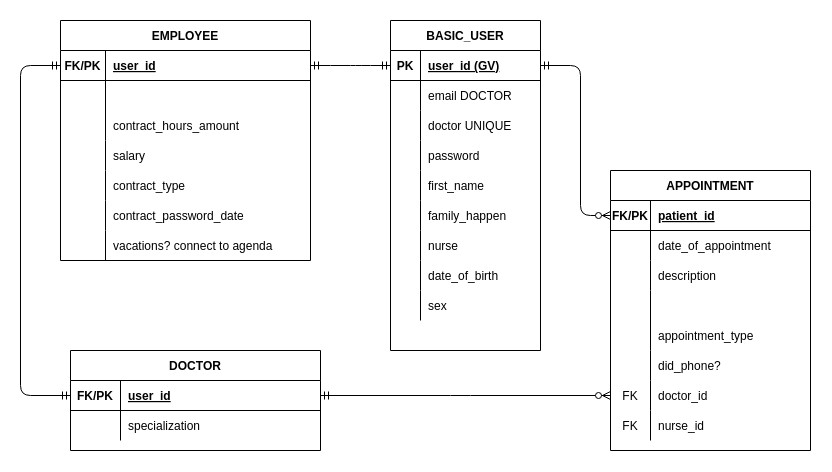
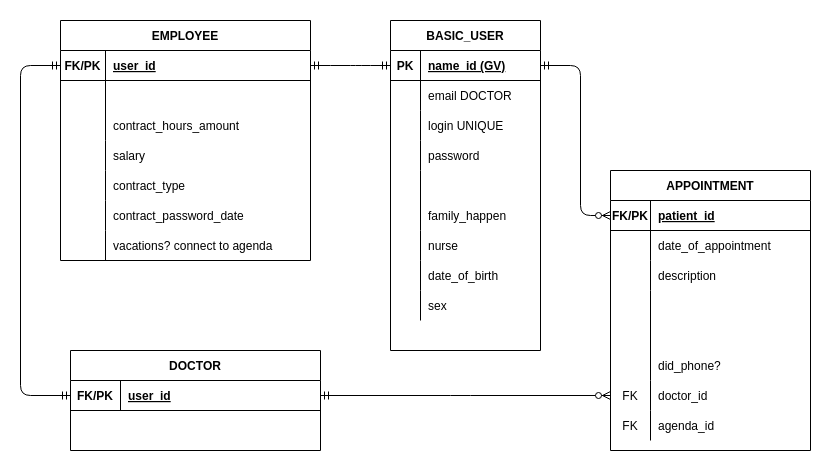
(465, 66) -> (465, 66)
(470, 126) -> (464, 126)
(481, 186) -> none
(731, 336) -> none
(221, 426) -> none
(683, 426) -> (687, 426)
